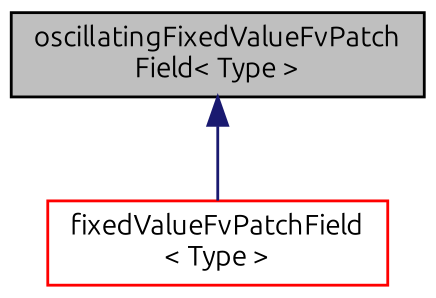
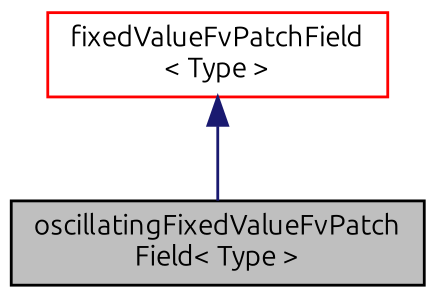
(218, 163) -> (218, 163)
